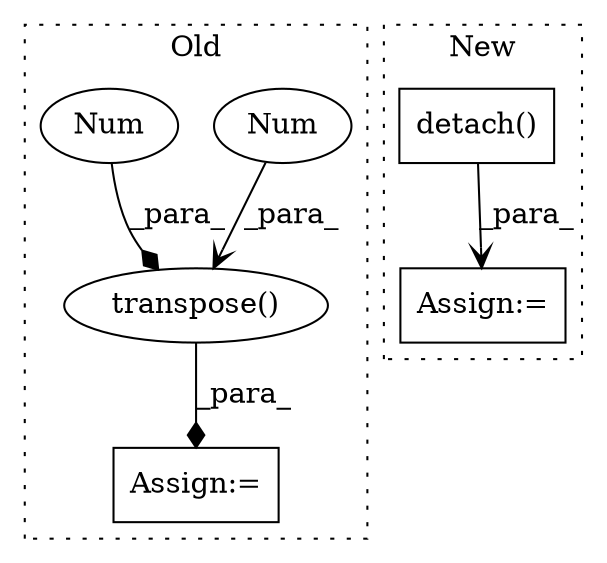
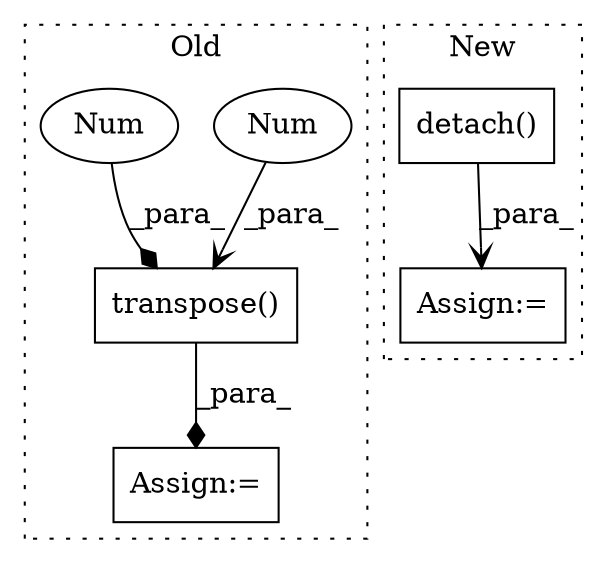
(196, 305) -> (196, 305)
